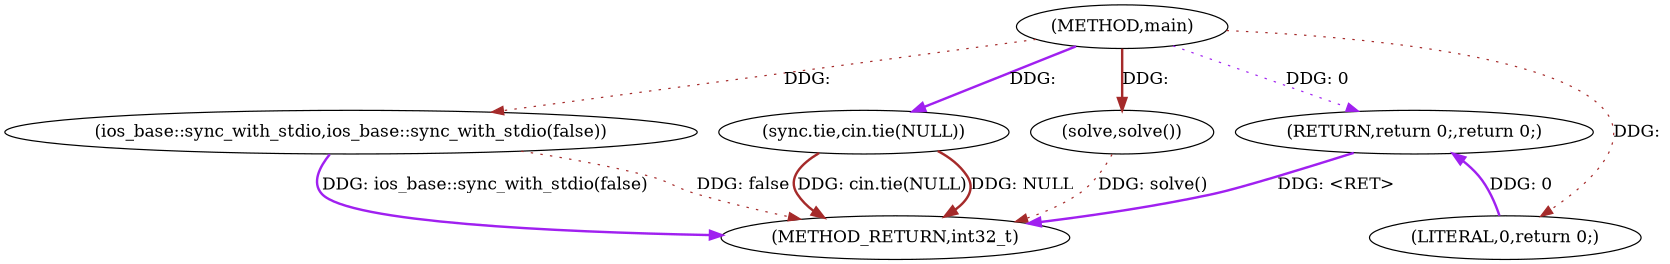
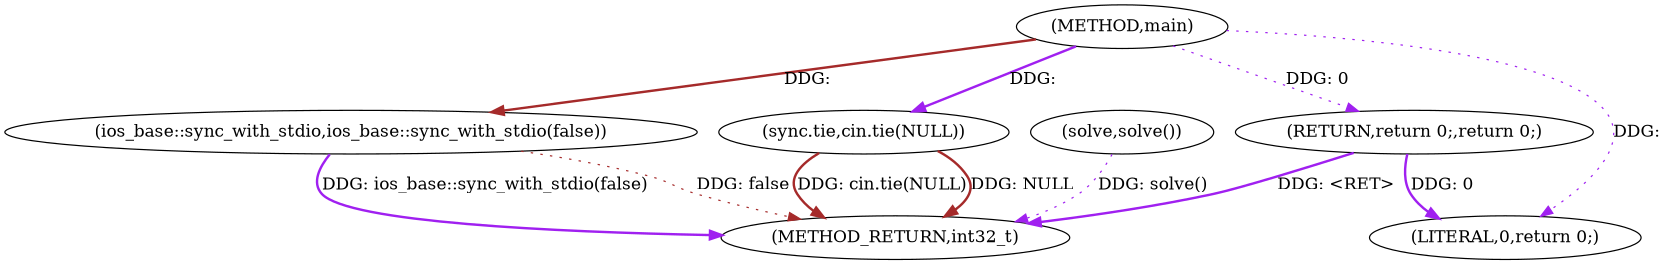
(1484, 59) -> (1484, 59)
(1122, 73) -> none
(770, 75) -> (770, 75)
(1486, 185) -> (1407, 187)
(1077, 195) -> (1077, 195)
